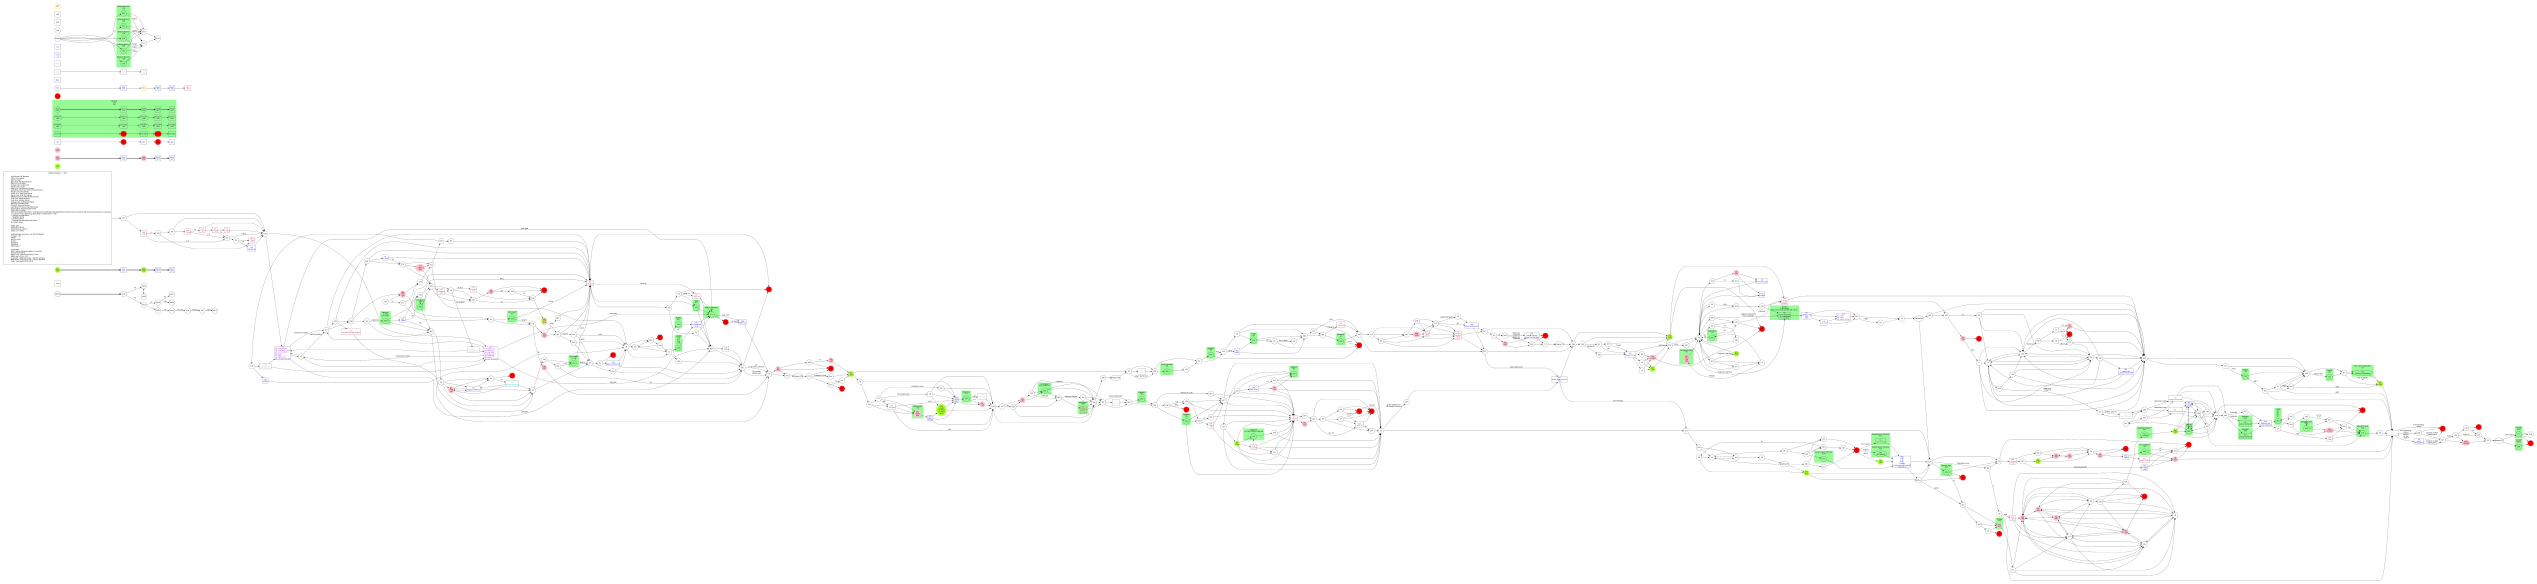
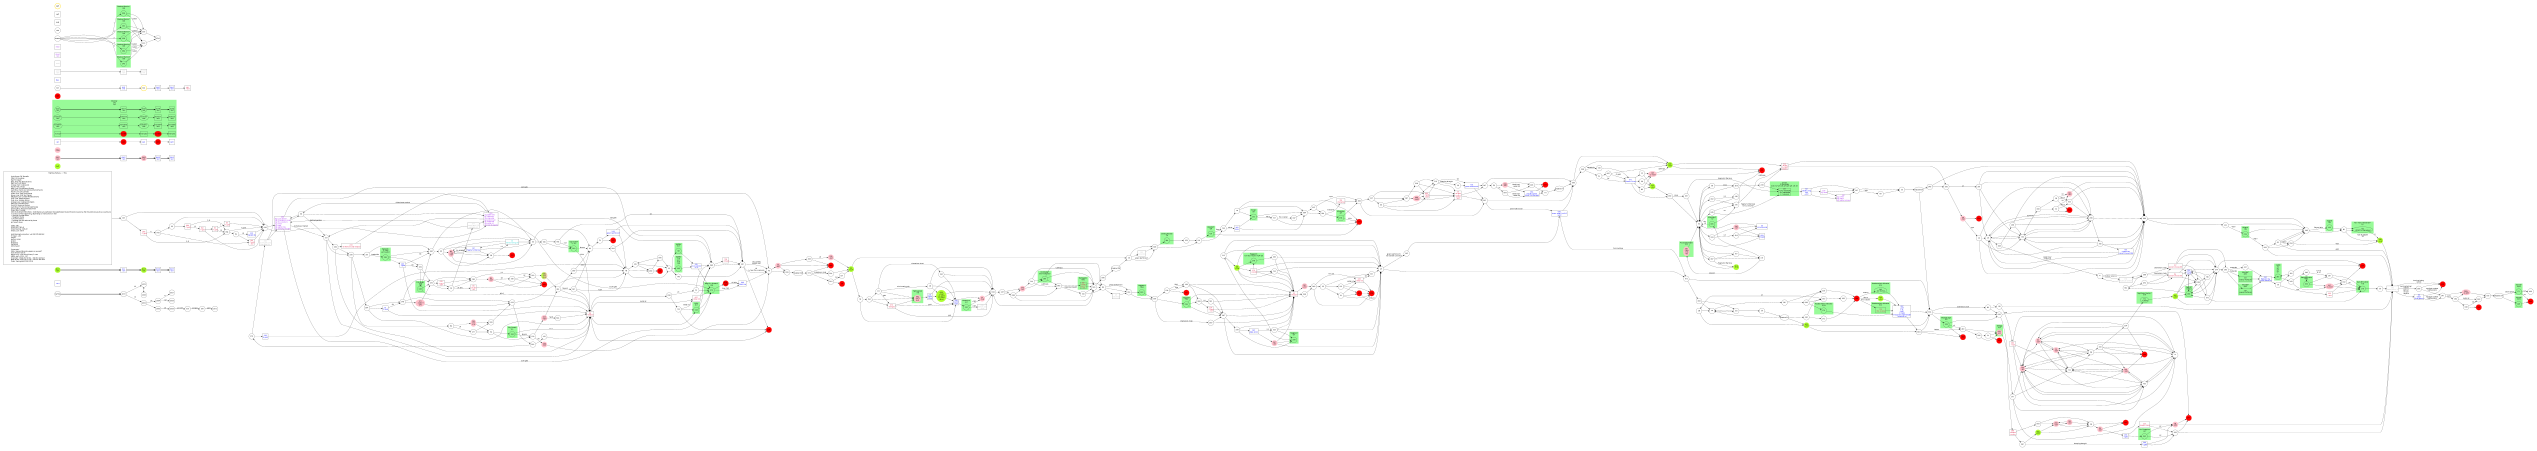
(374, 301) -> (370, 326)
